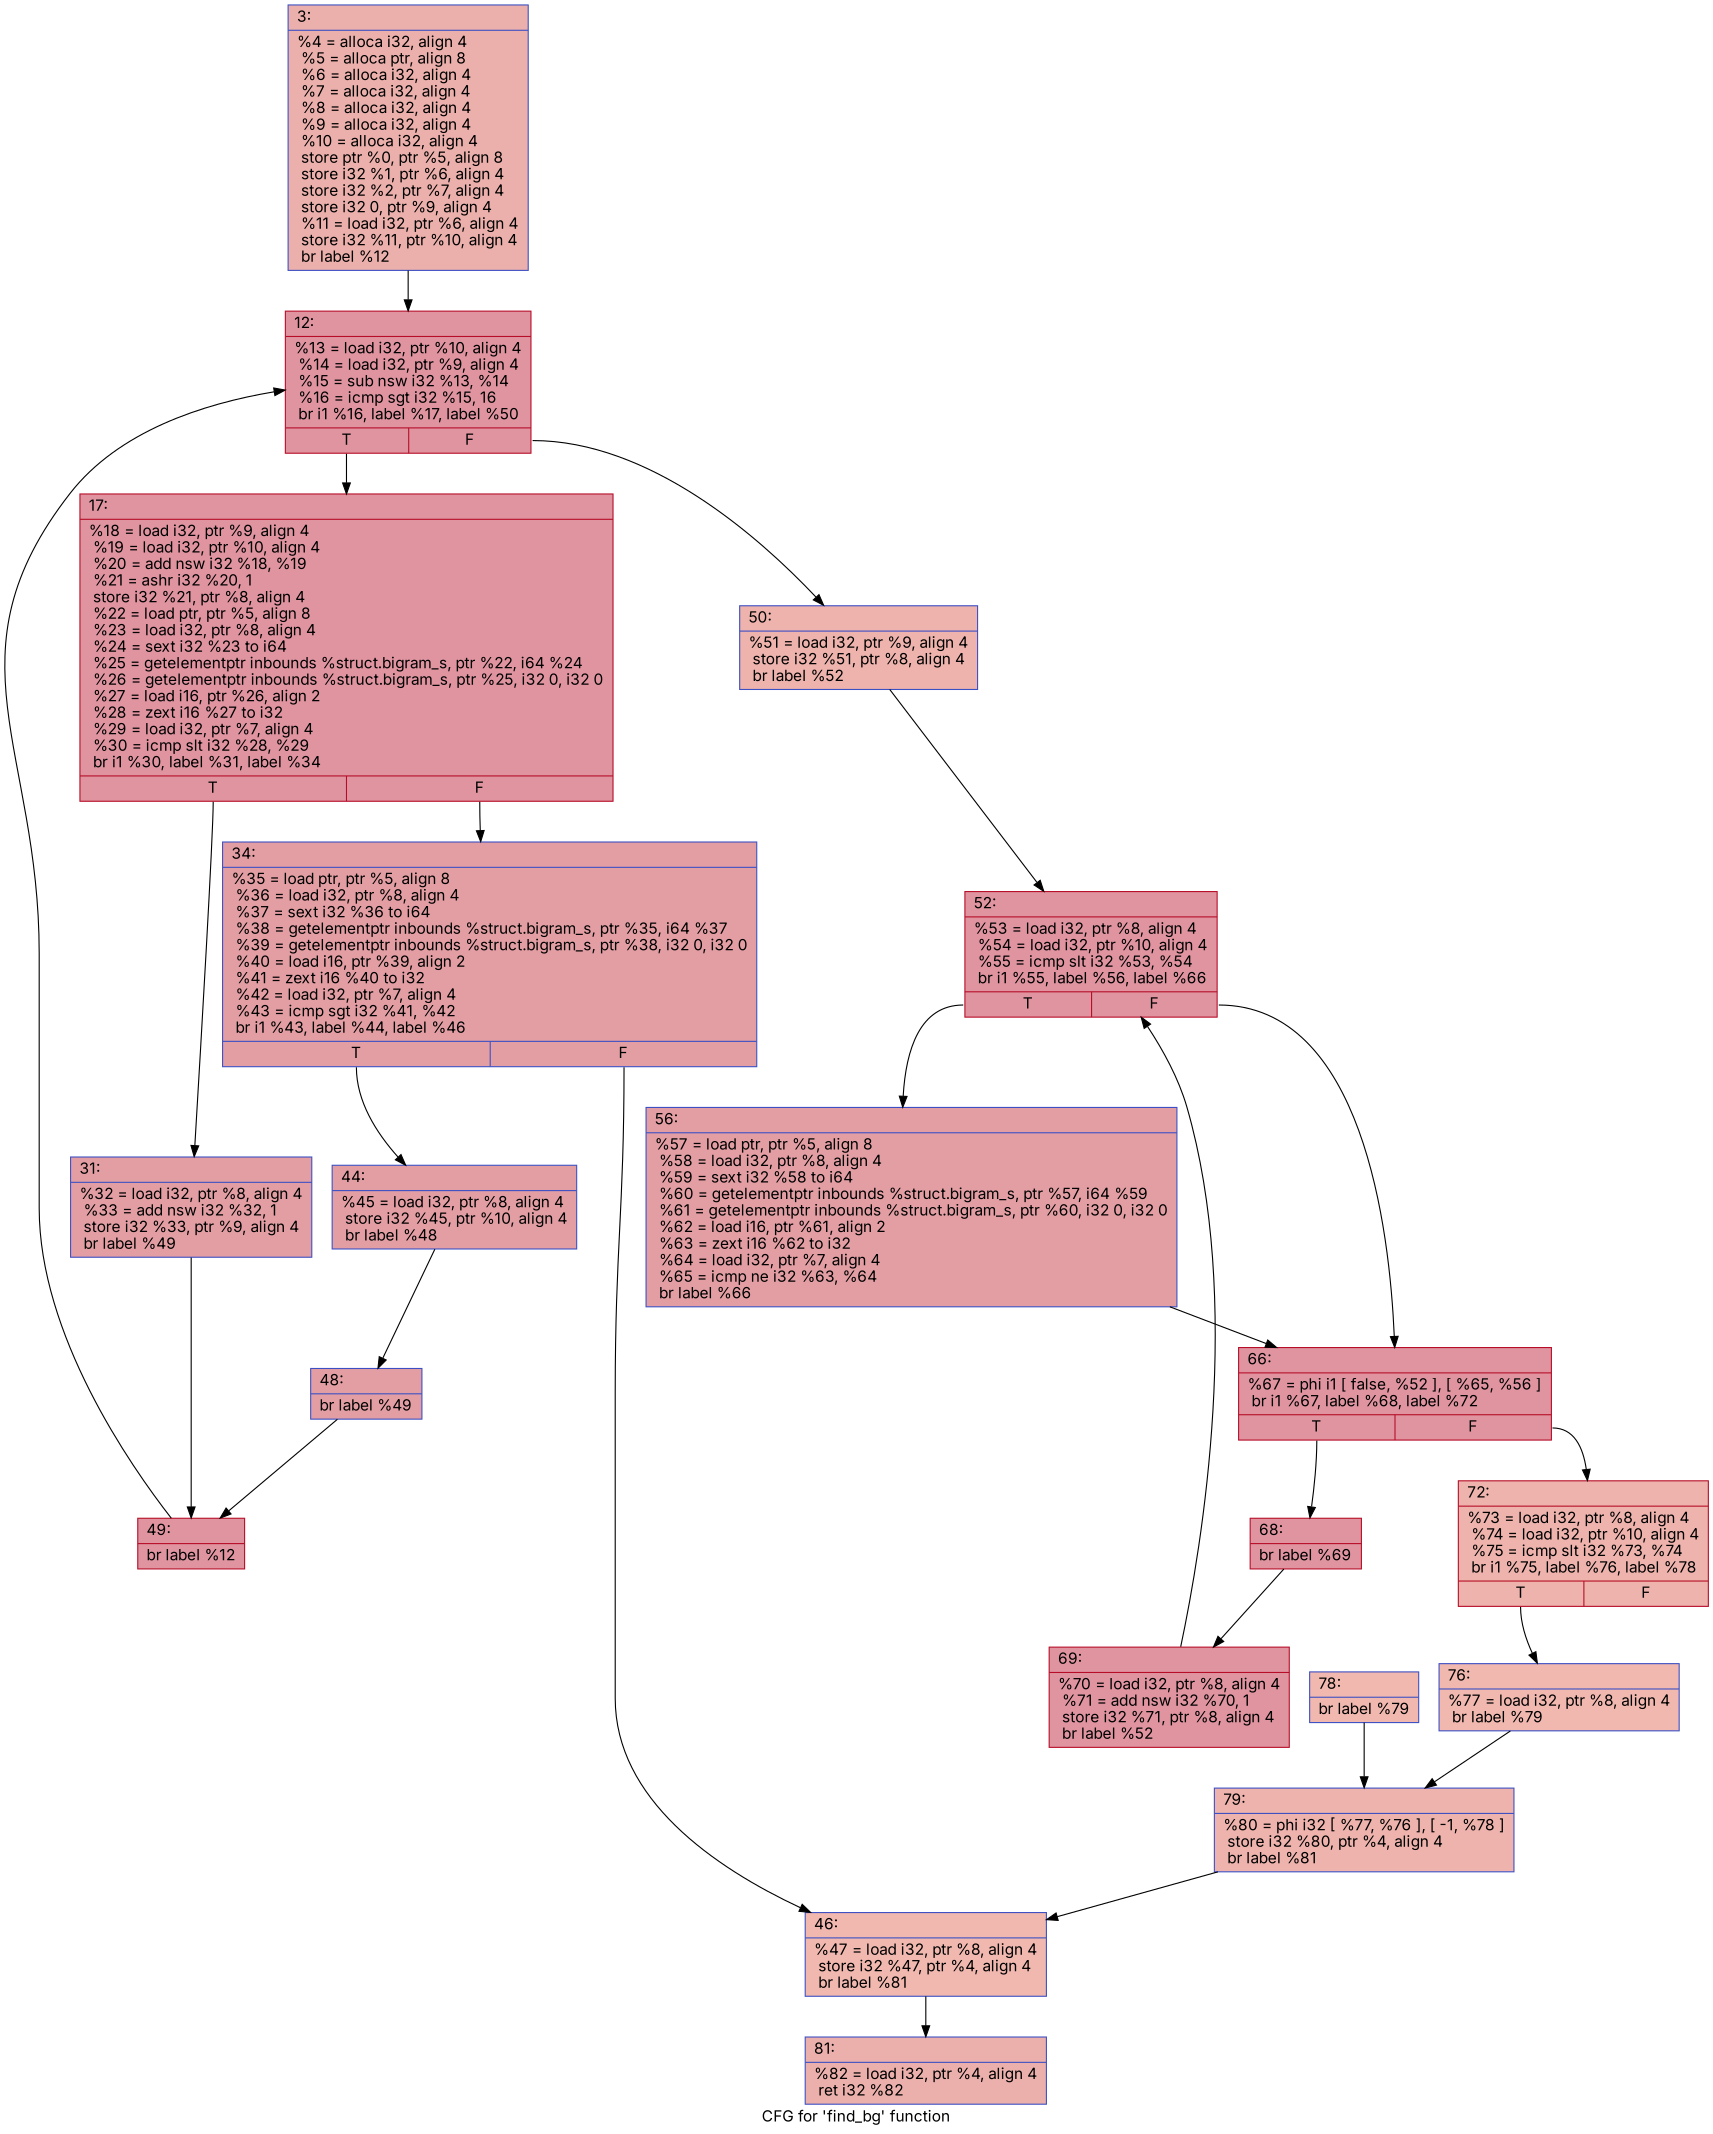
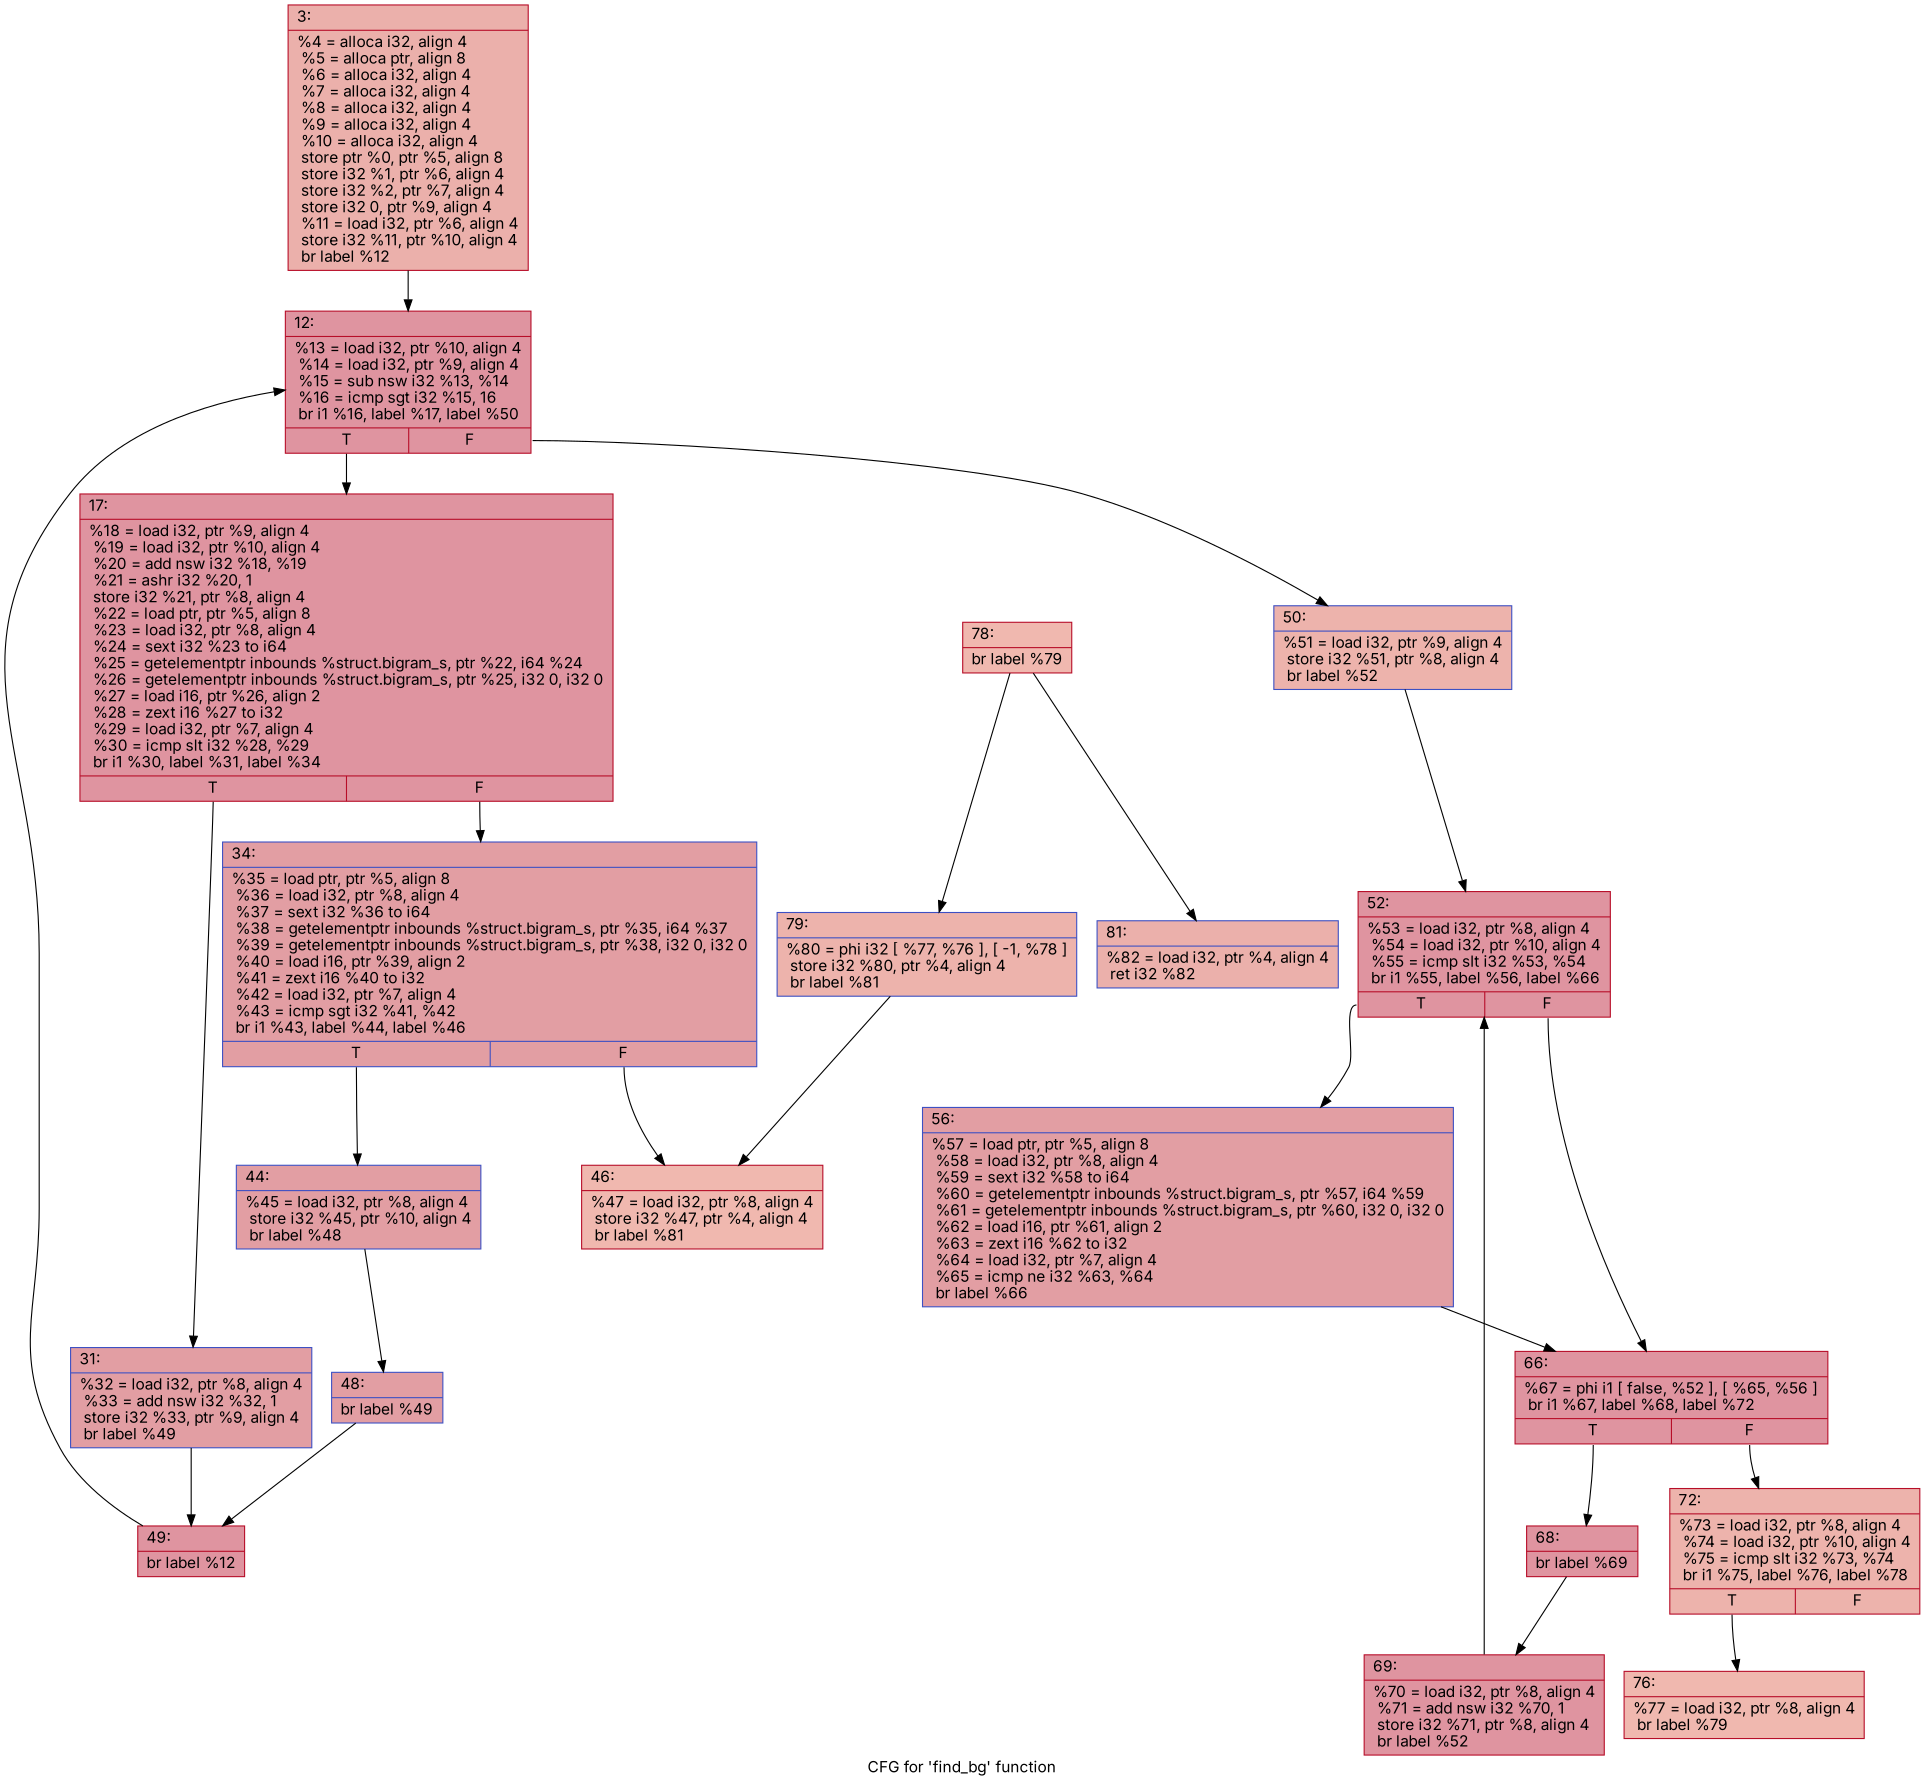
(408, 138) -> (408, 138)
(1364, 1697) -> (1017, 648)
(1559, 1697) -> (1744, 1705)
(1472, 1756) -> none
(926, 1954) -> (702, 1207)
(926, 2011) -> (1112, 792)
